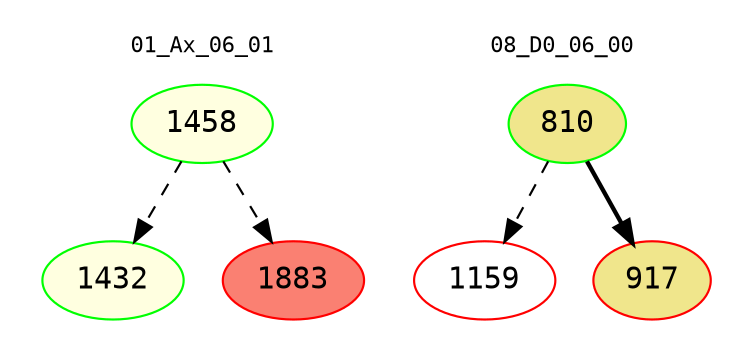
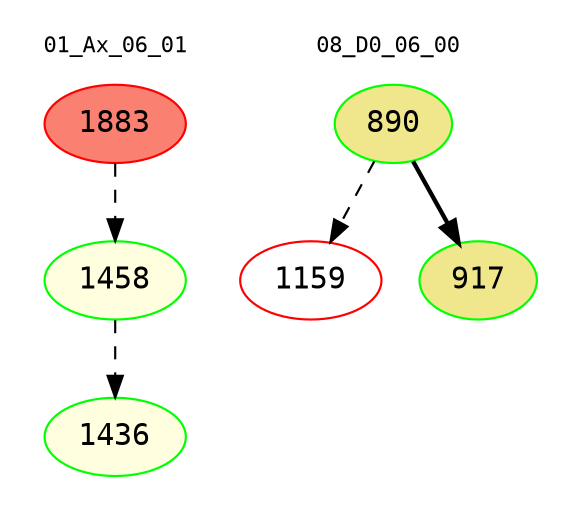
(567, 124) -> (393, 124)
(242, 192) -> (115, 191)
(113, 280) -> (115, 437)
(652, 280) -> (478, 280)
